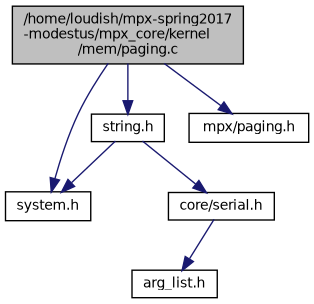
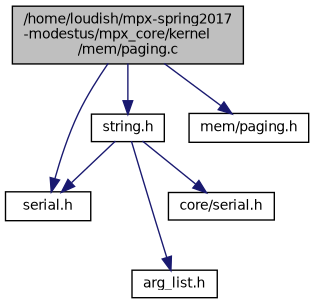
(249, 128) -> (249, 128)
(48, 206) -> (48, 206)
(202, 239) -> (149, 199)
